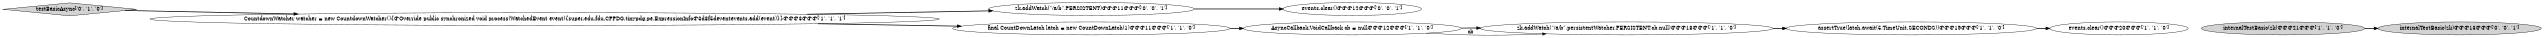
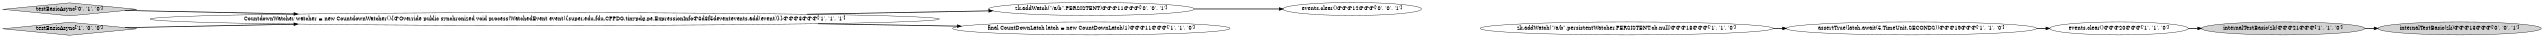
(1352, 28) -> none
none -> (2193, 28)
none -> (70, 29)
